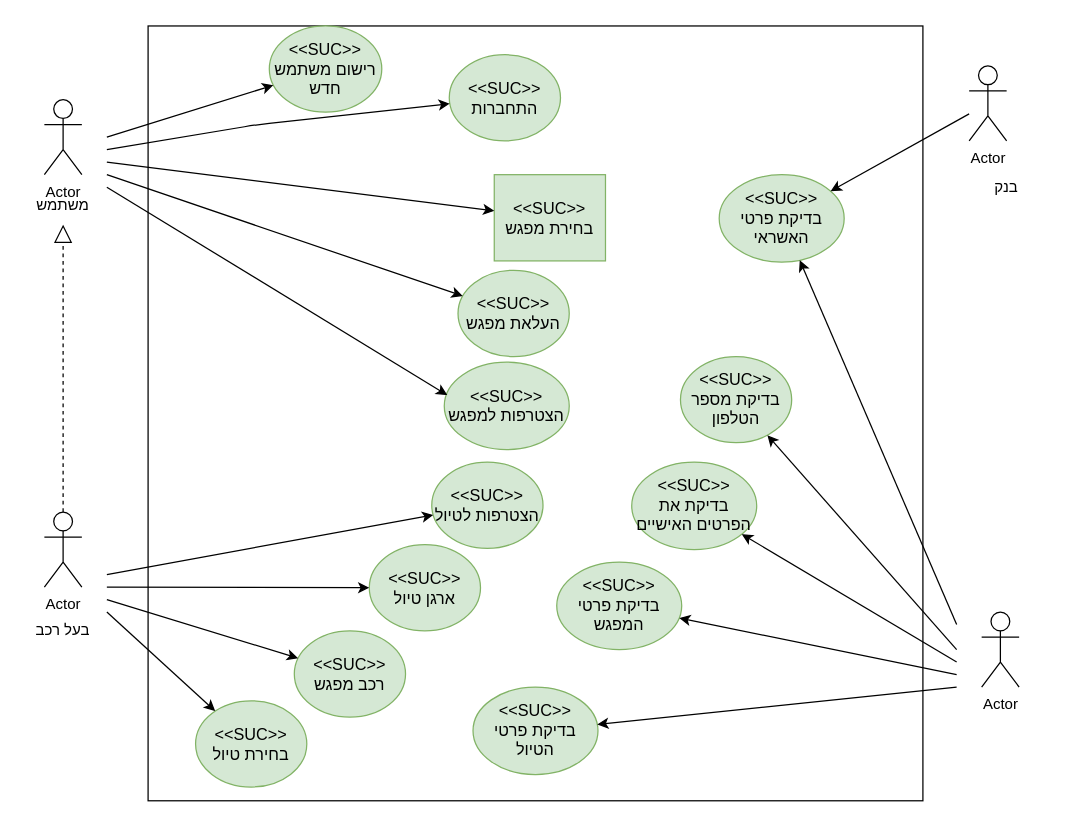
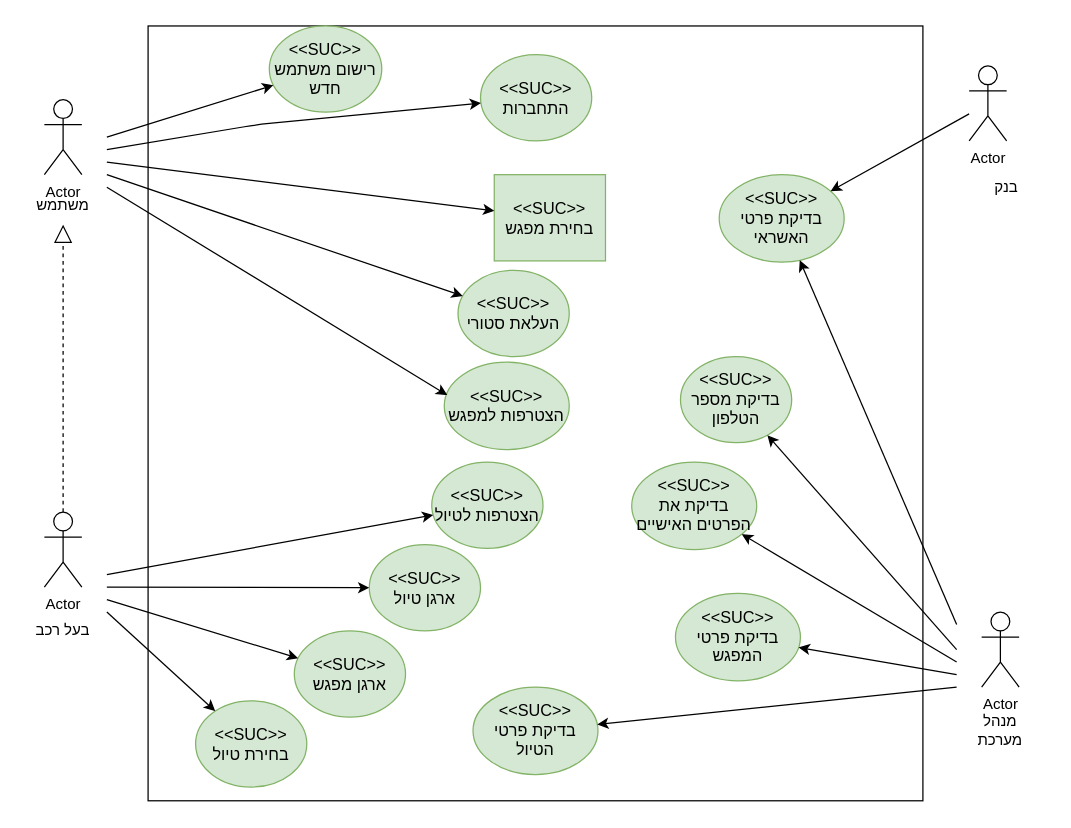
(505, 98) -> (536, 98)
(514, 313) -> (514, 313)
(619, 606) -> (738, 637)
(350, 674) -> (350, 674)
none -> (1001, 731)
